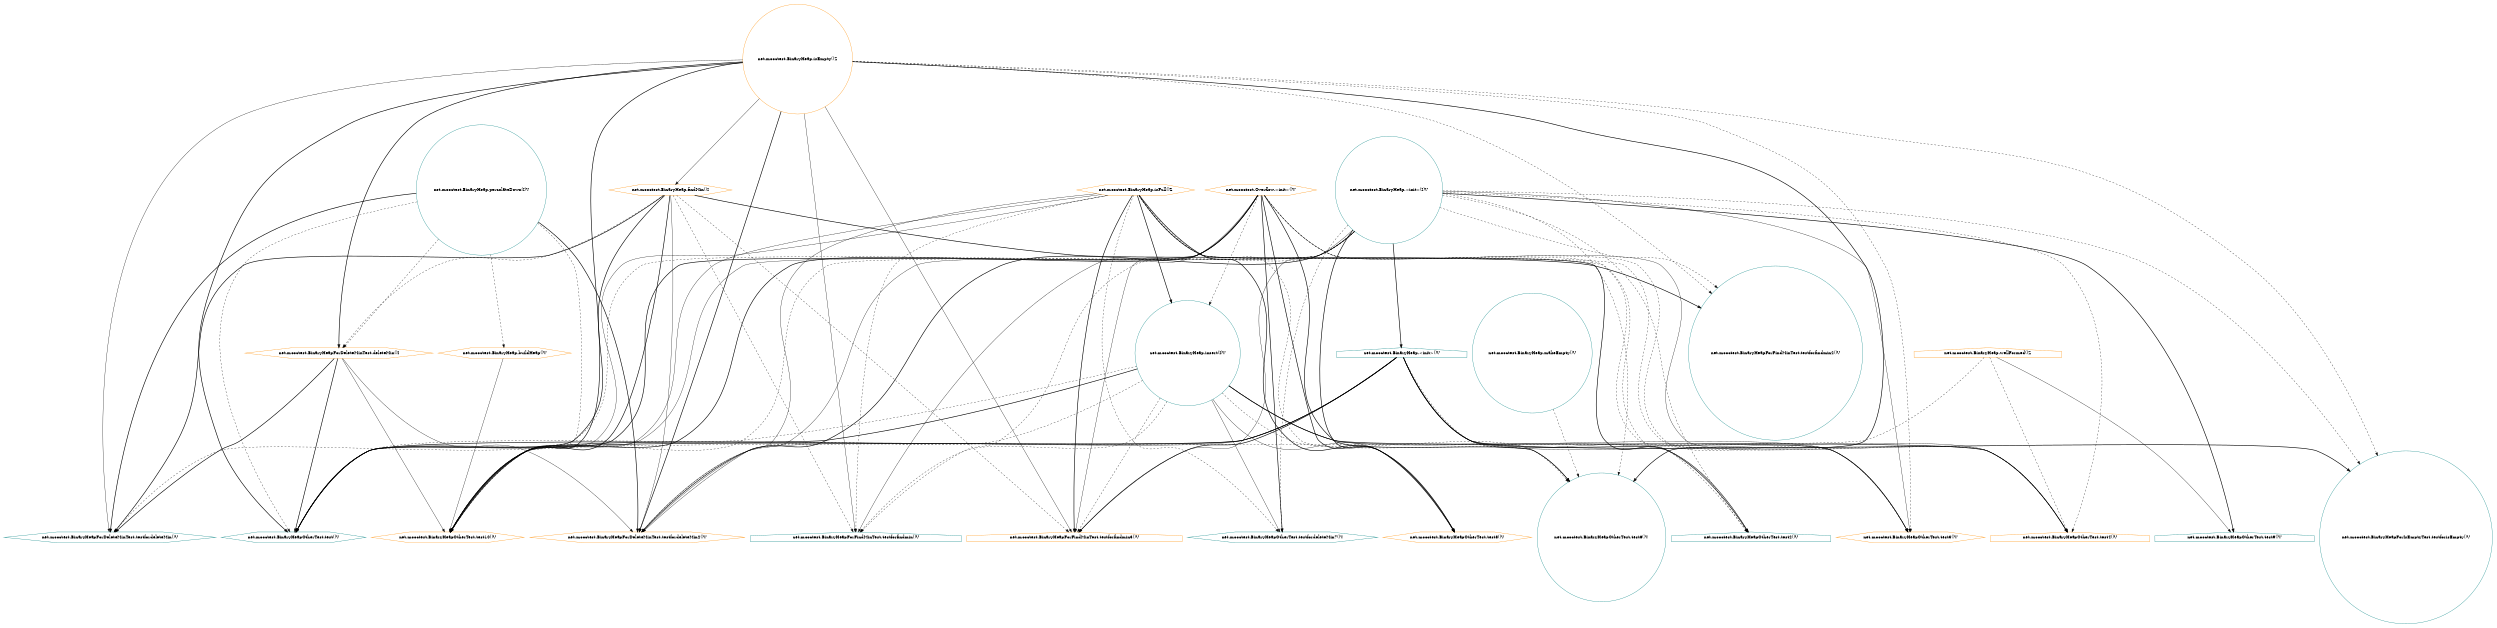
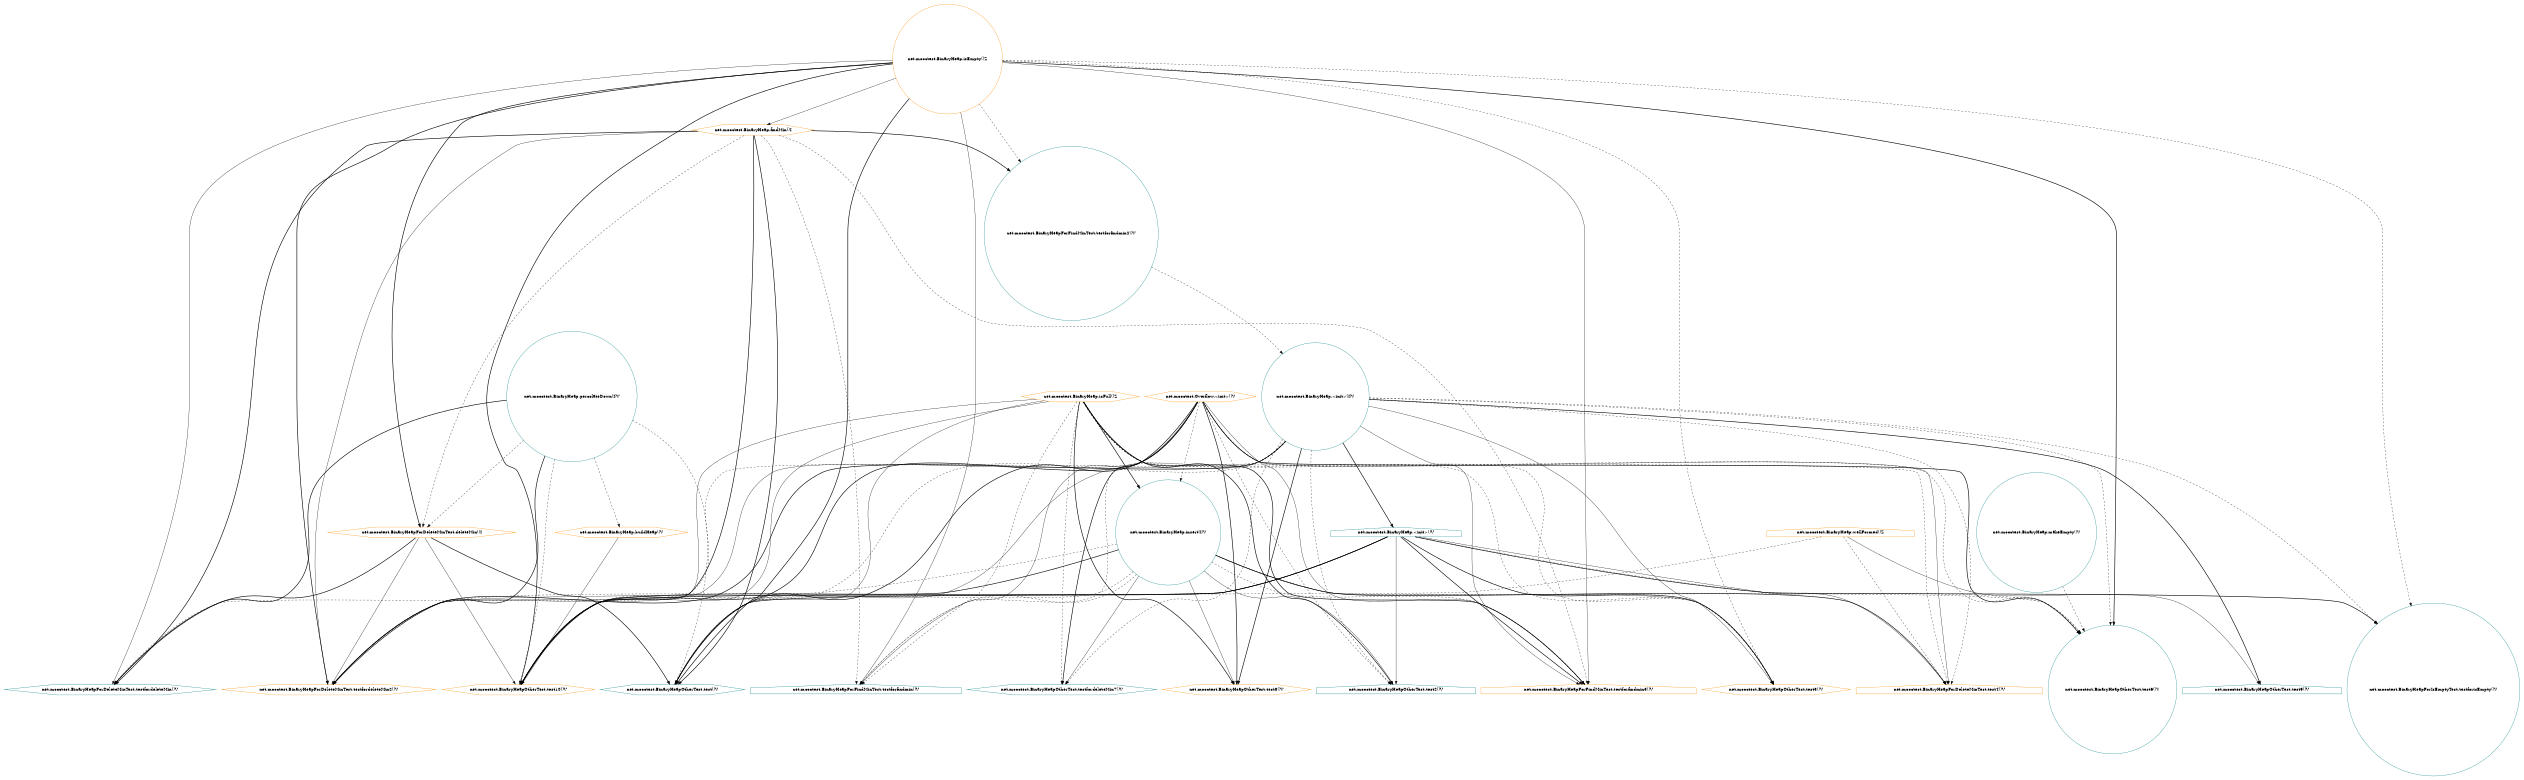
(1572, 246) -> (1220, 304)
(2070, 537) -> (1949, 690)
